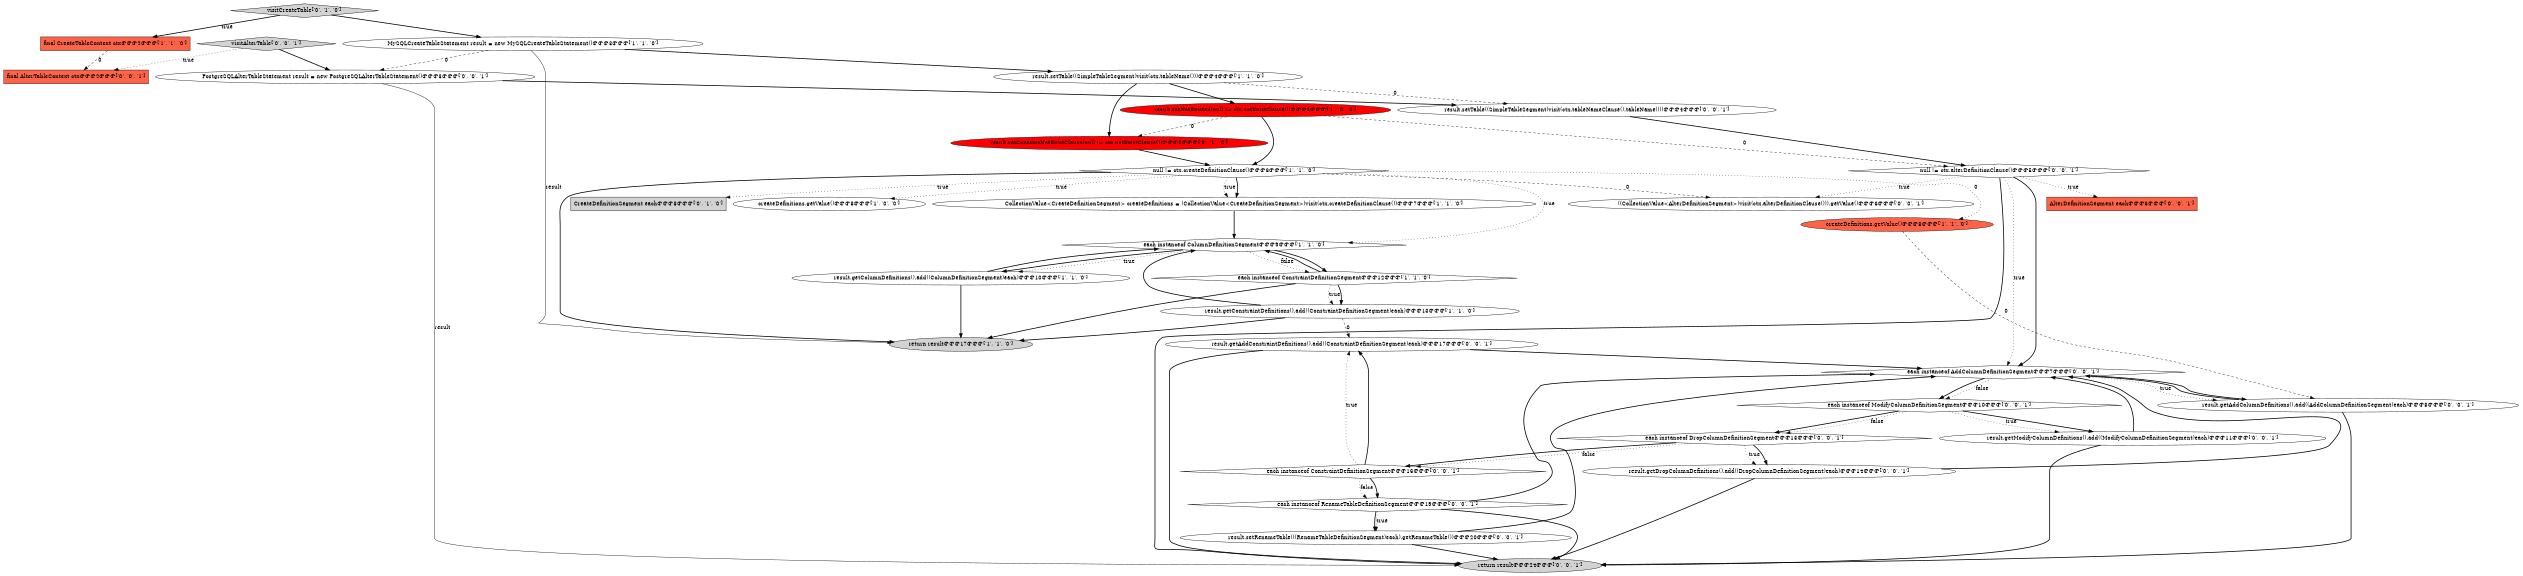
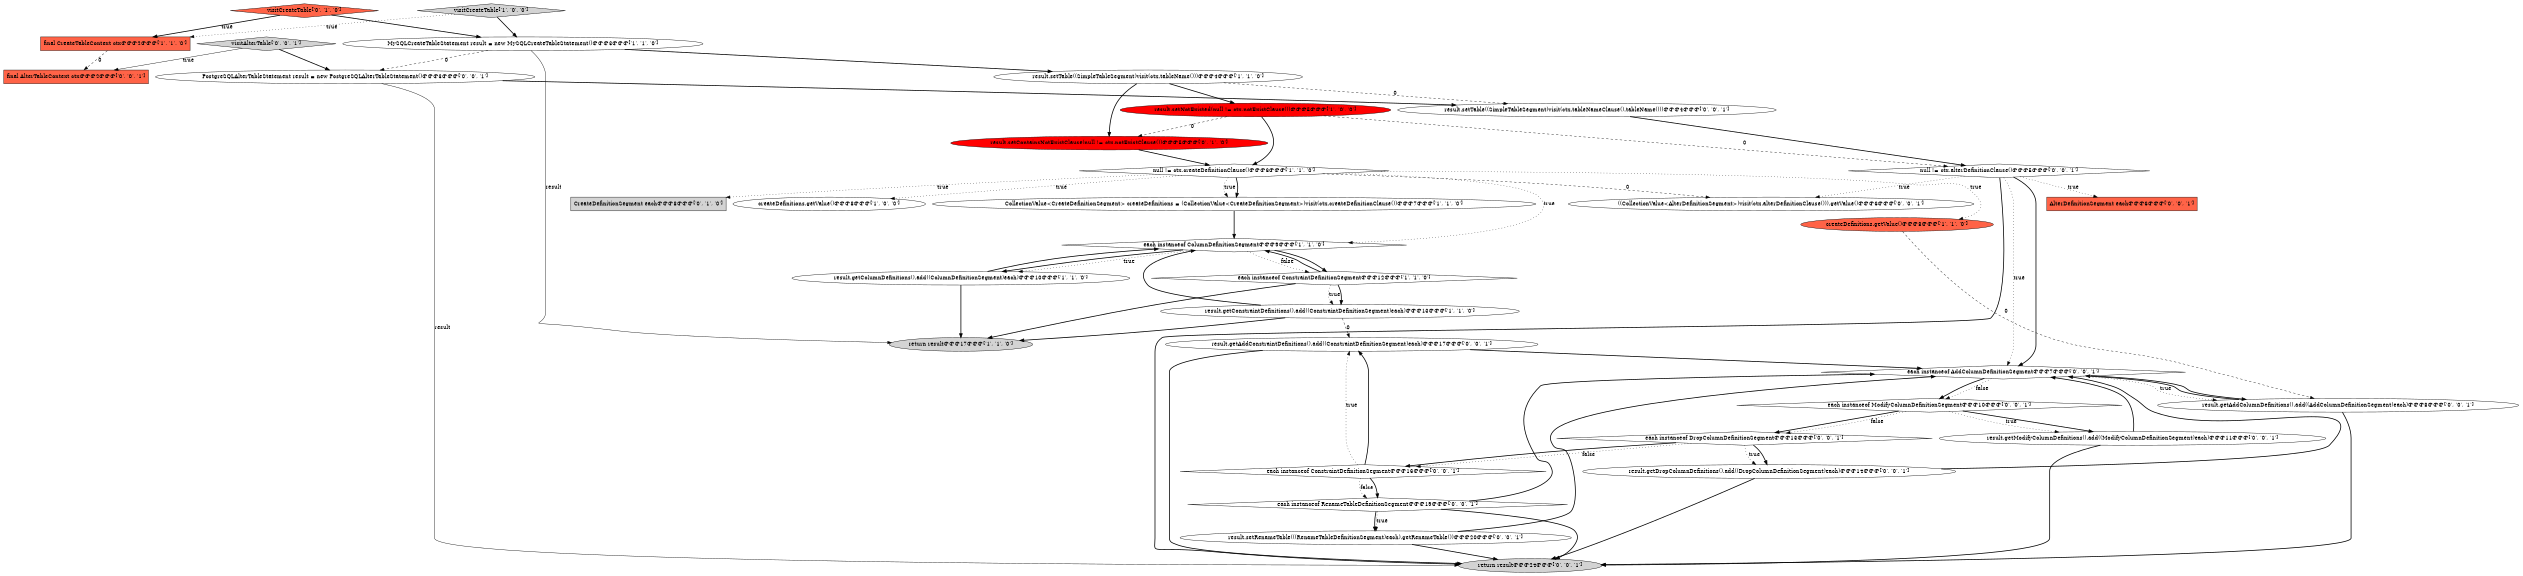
(304, 11) -> (304, 11)
none -> (491, 11)
(180, 59) -> (180, 59)
(1976, 187) -> (1976, 187)
(614, 189) -> none
